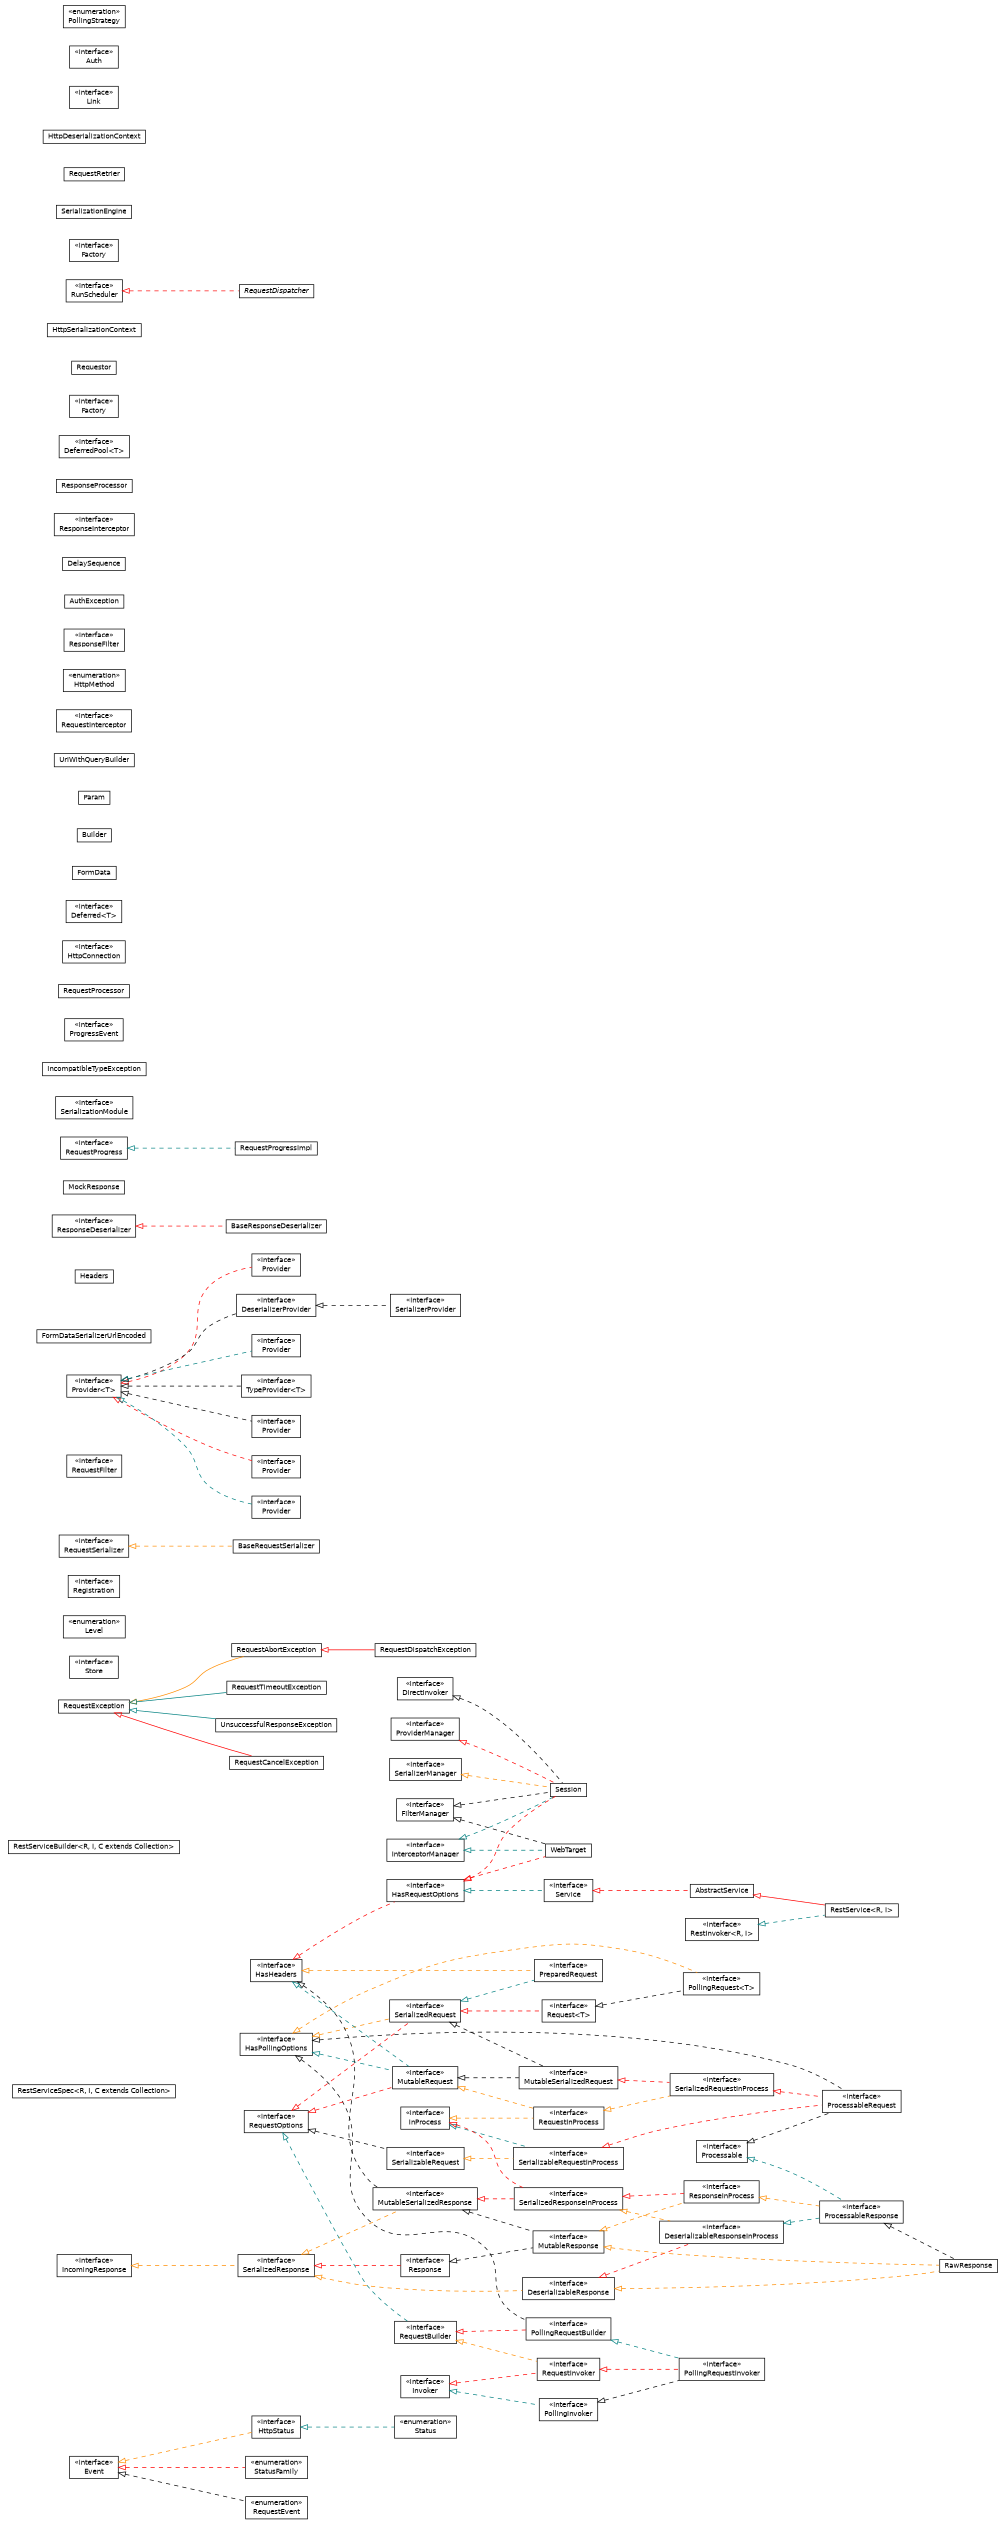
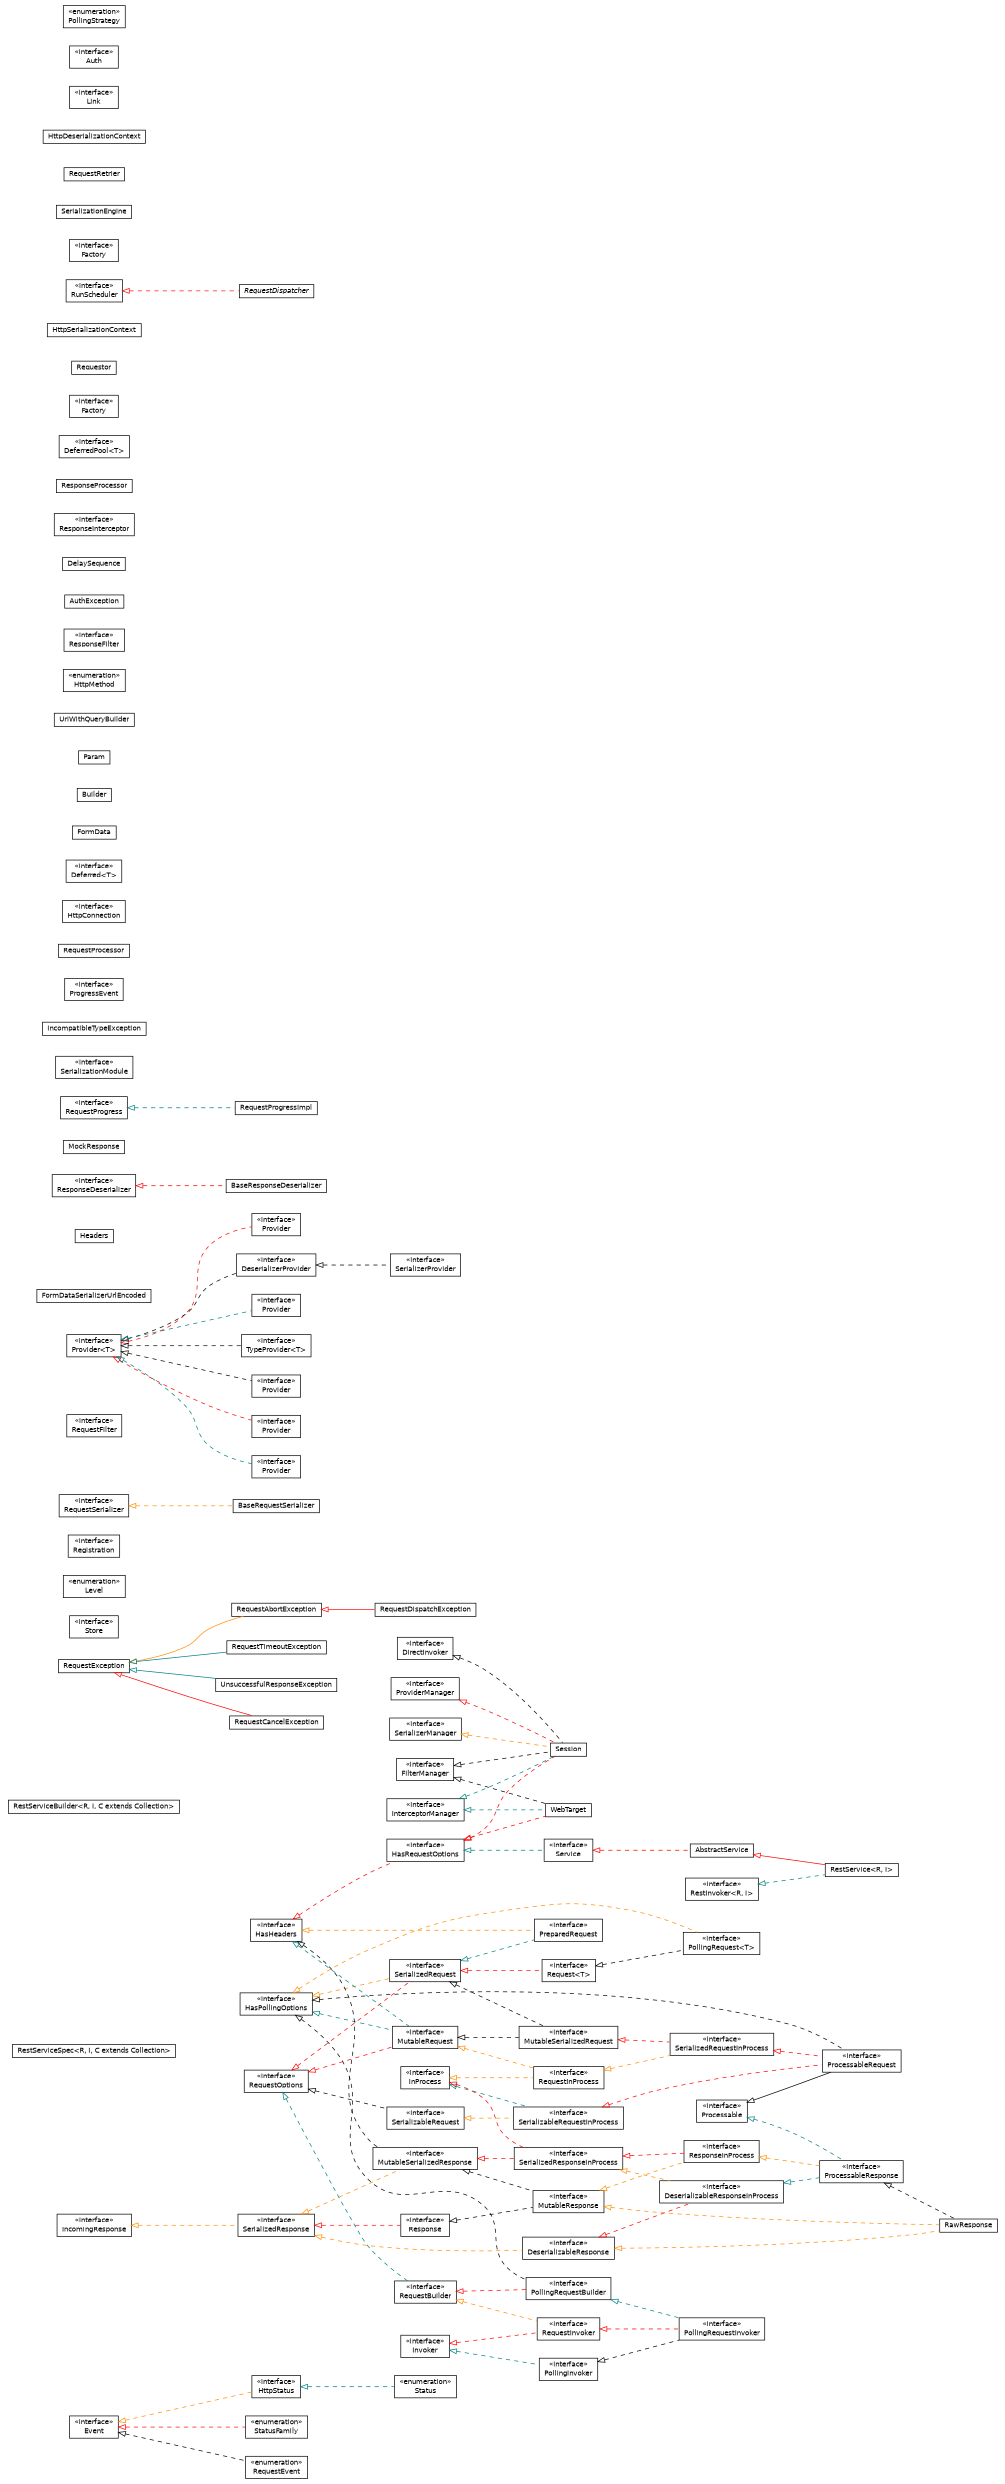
(94, 721) -> none
(792, 2127) -> (792, 2086)
